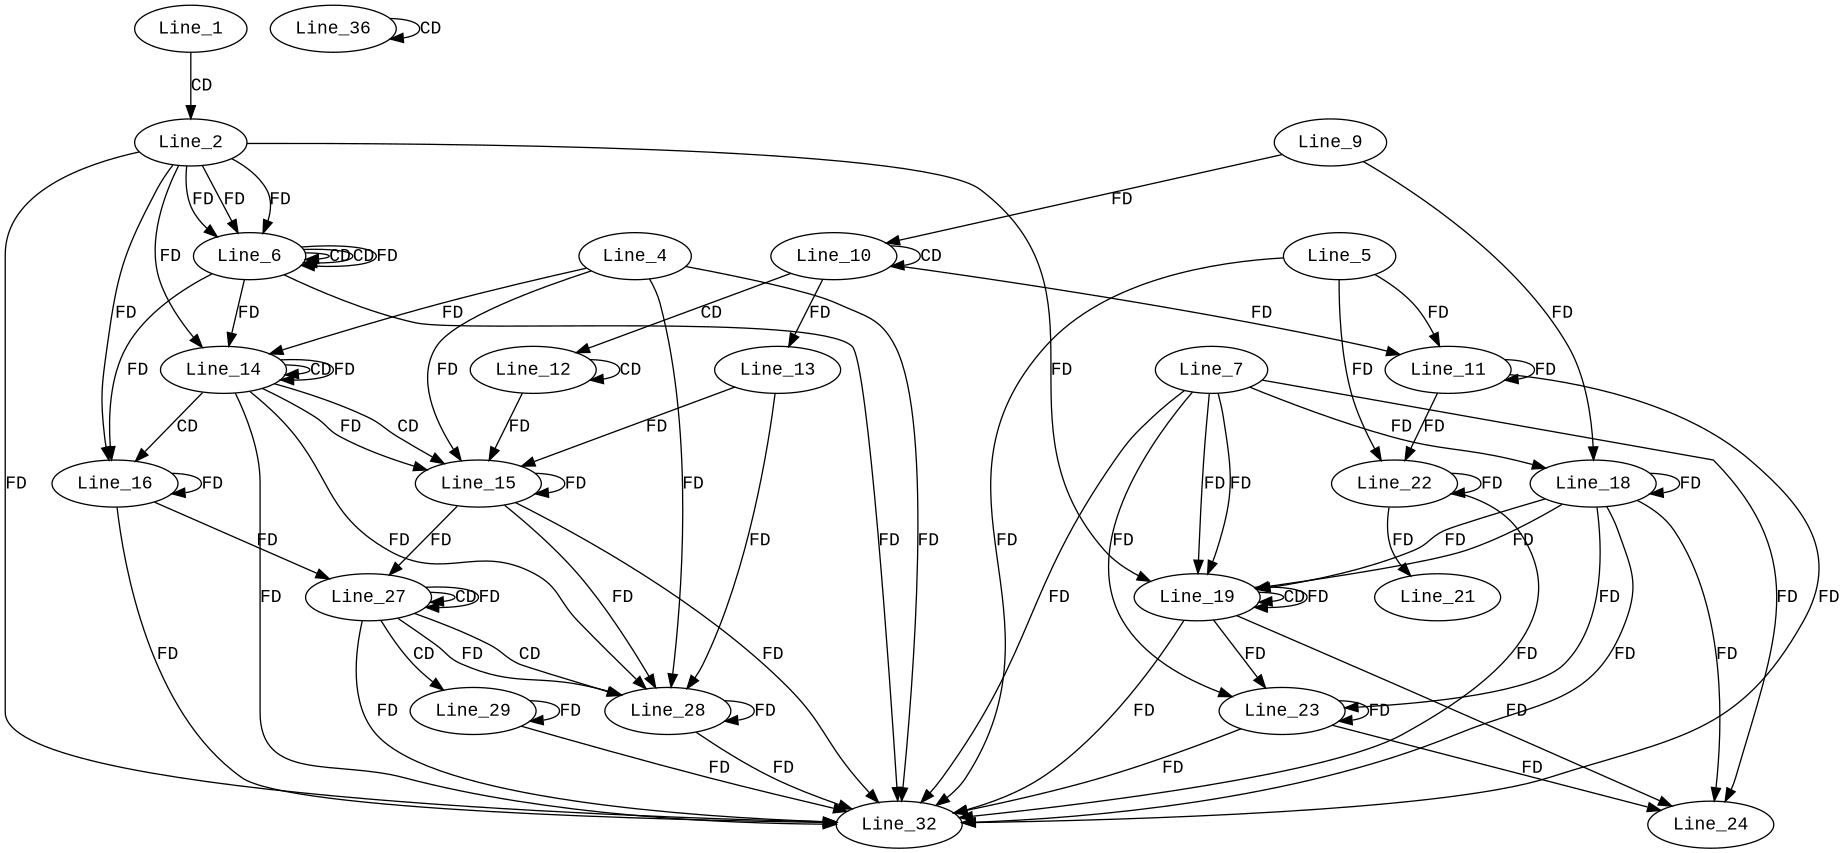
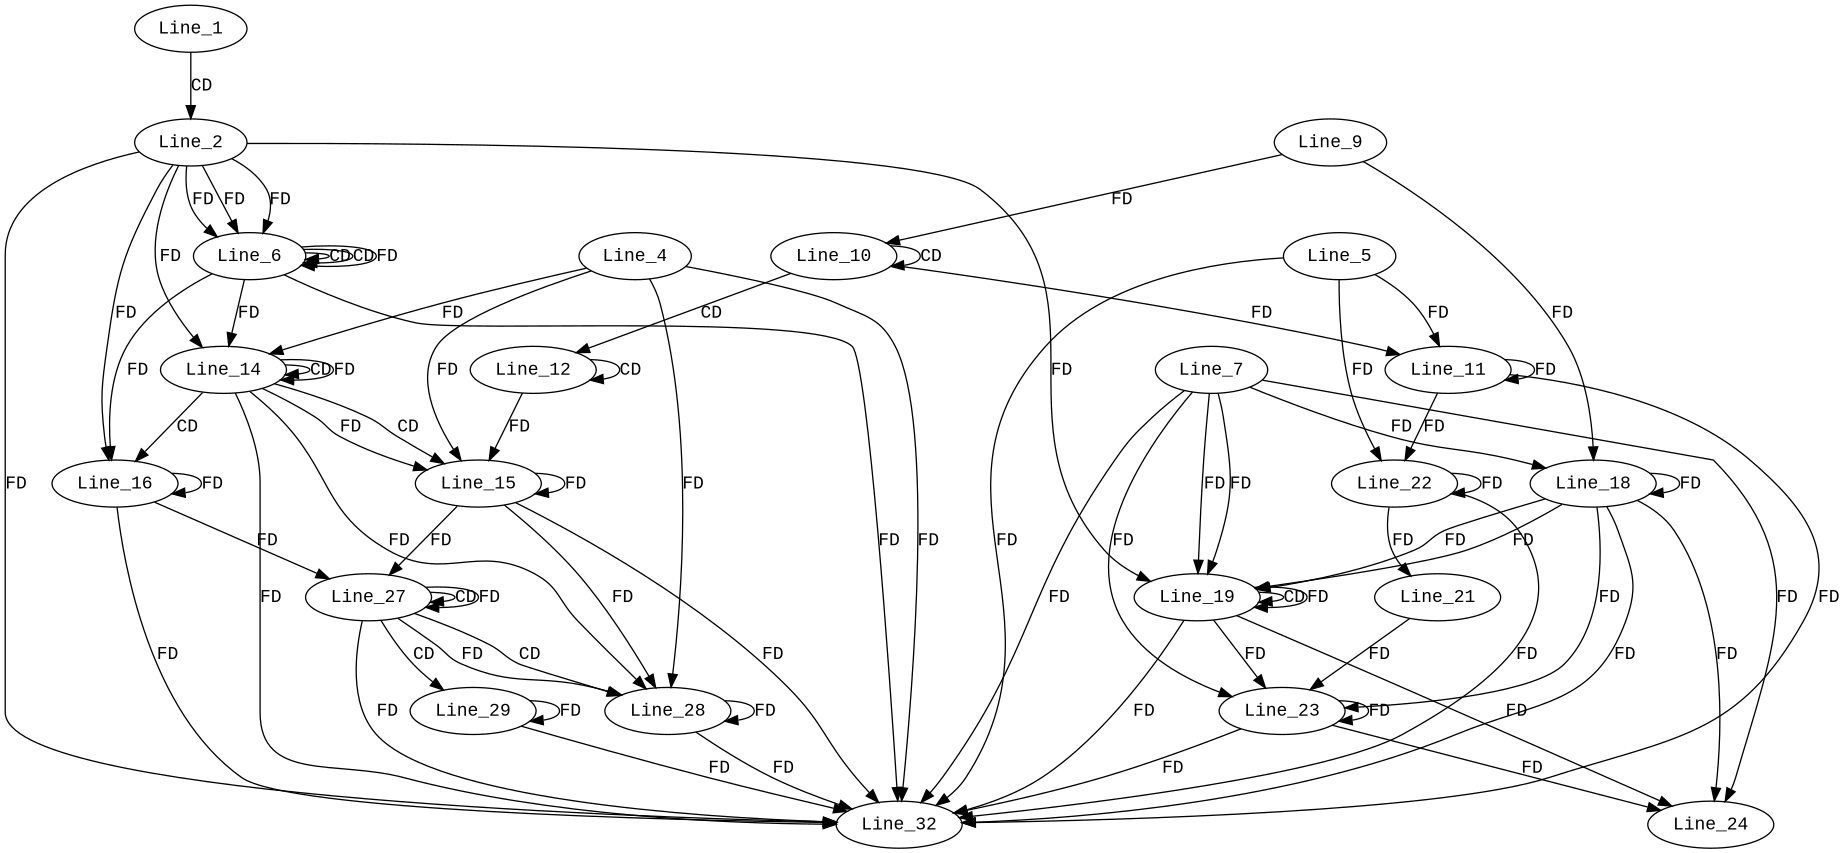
(333, 29) -> none
(778, 370) -> none
none -> (1365, 650)
